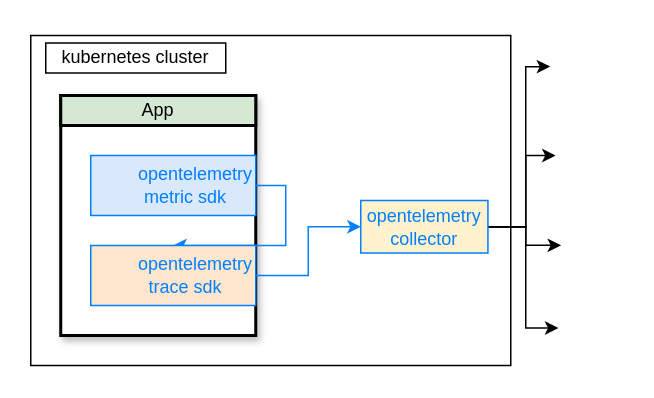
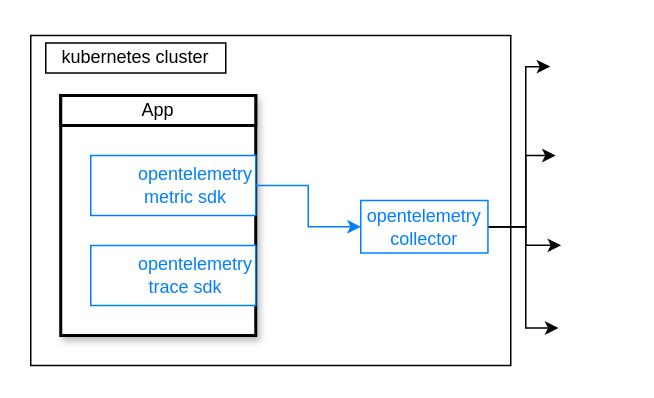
(158, 110) -> (158, 110)
(173, 185) -> (173, 185)
(424, 227) -> (424, 227)
(286, 228) -> (308, 192)
(173, 275) -> (173, 275)
(305, 275) -> none
